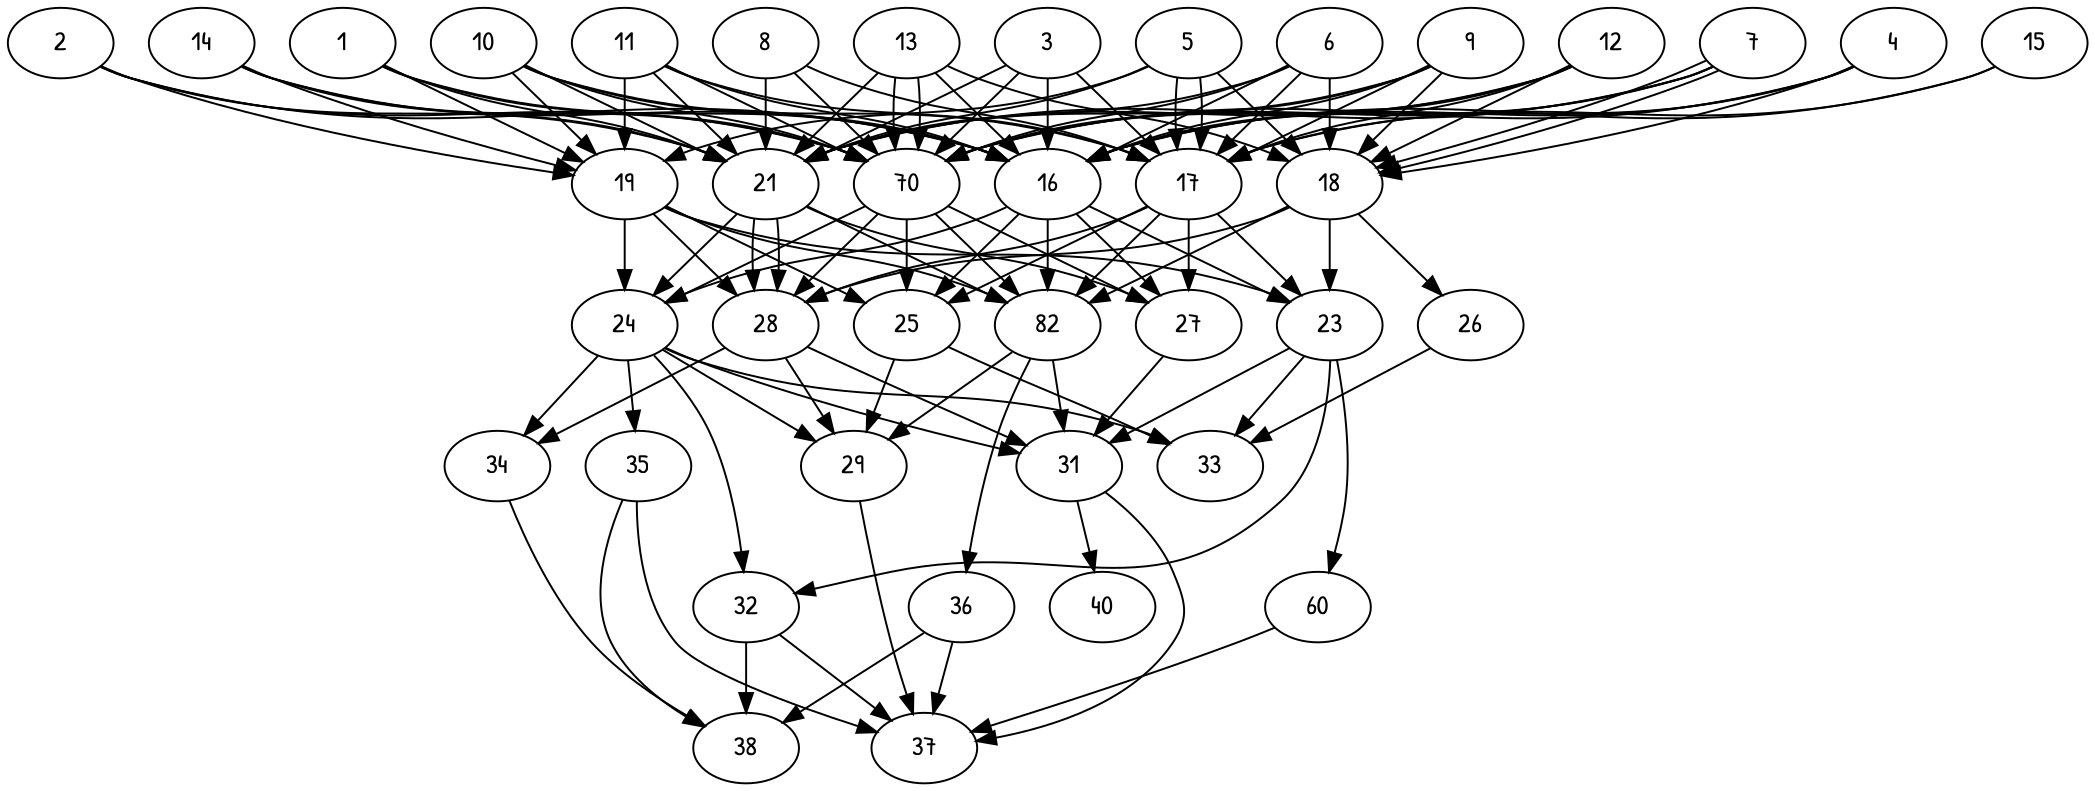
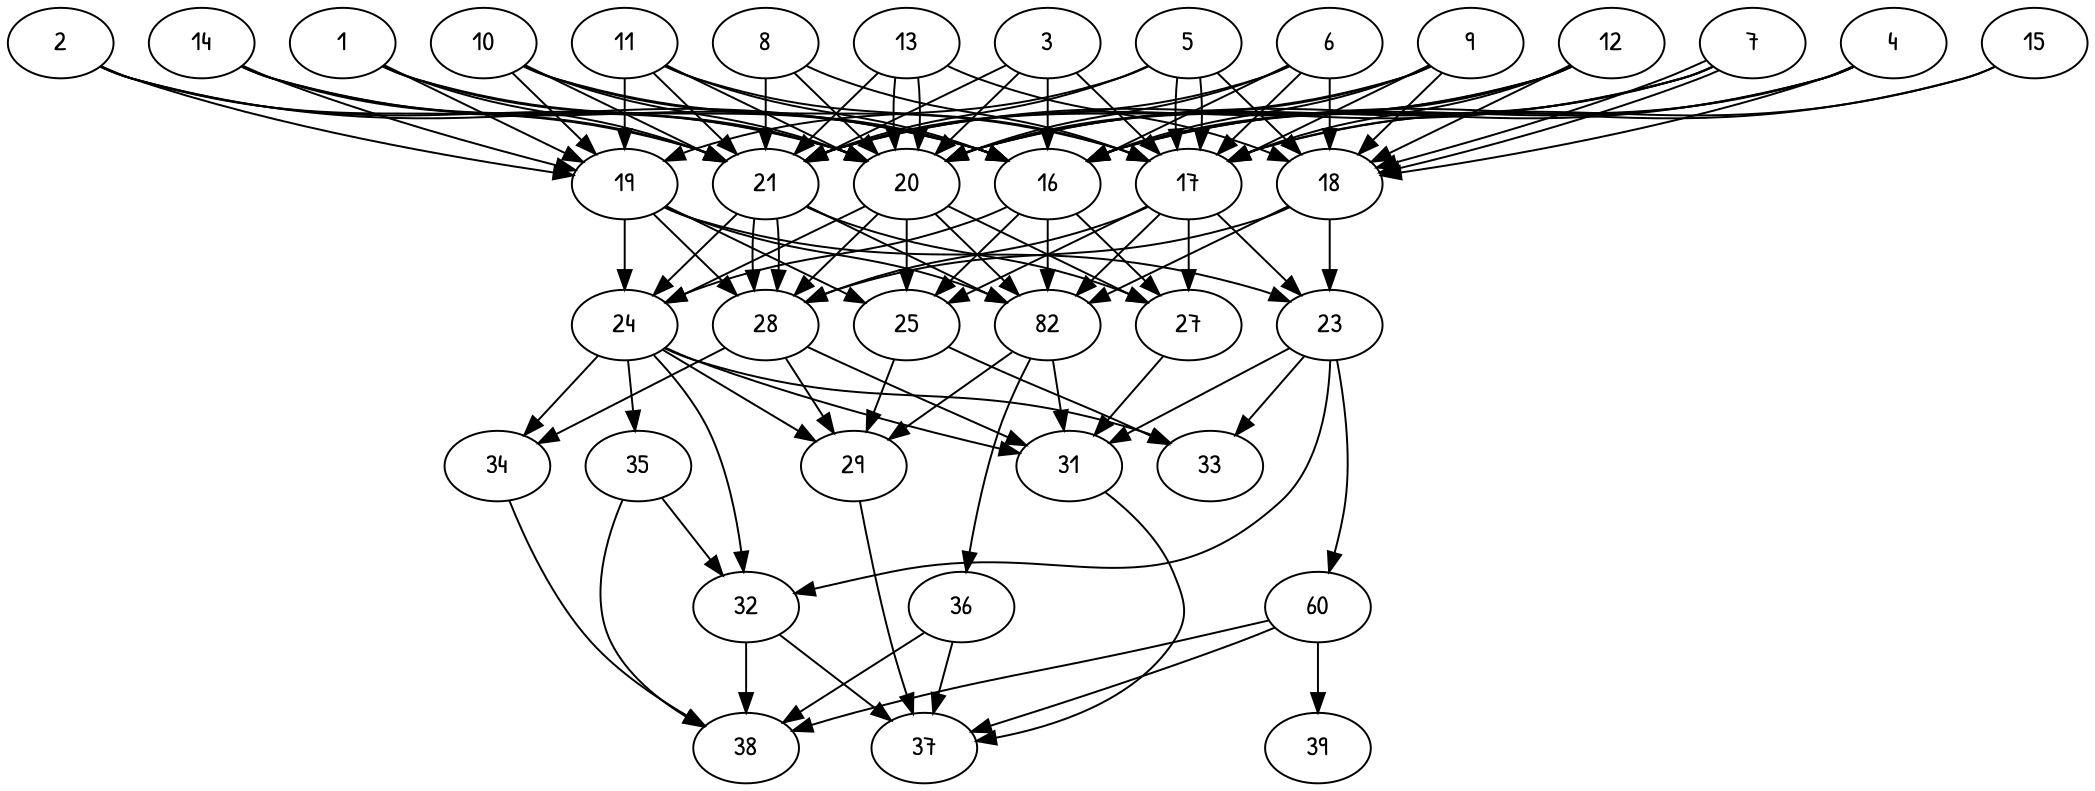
(970, 107) -> none
(907, 184) -> (907, 184)
(1207, 263) -> none
(1471, 325) -> none
(1103, 607) -> none
(696, 659) -> (686, 529)
none -> (1040, 670)
none -> (1318, 748)
